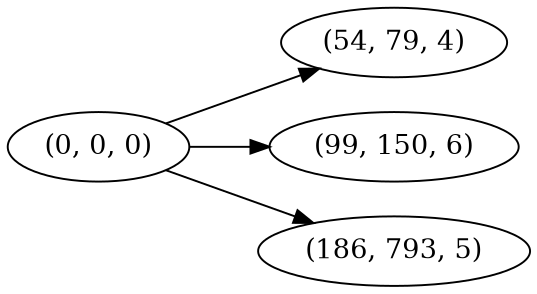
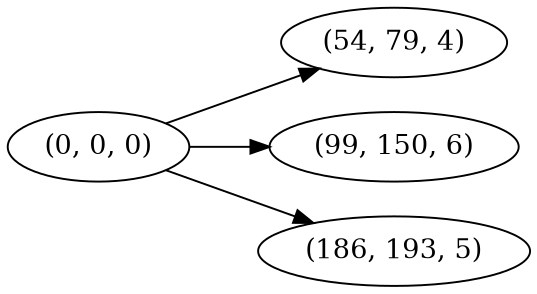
(394, 251) -> (394, 251)
